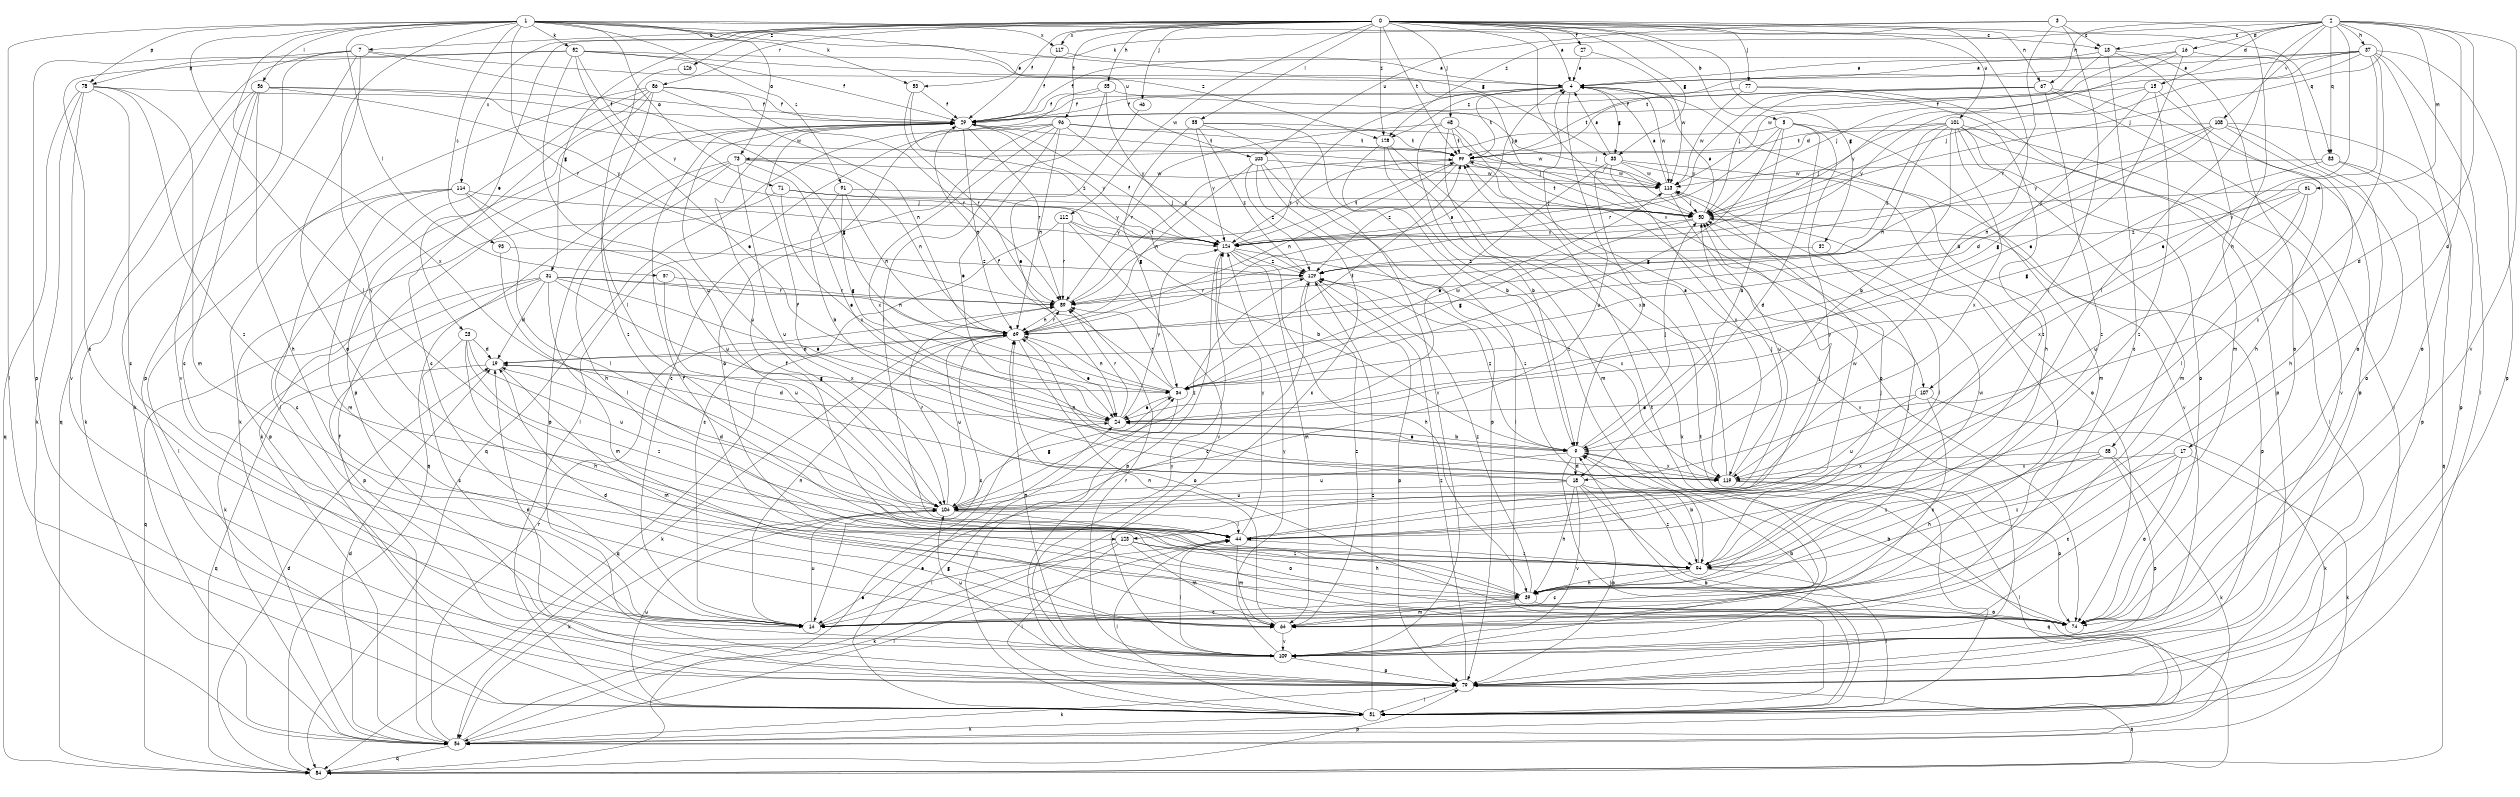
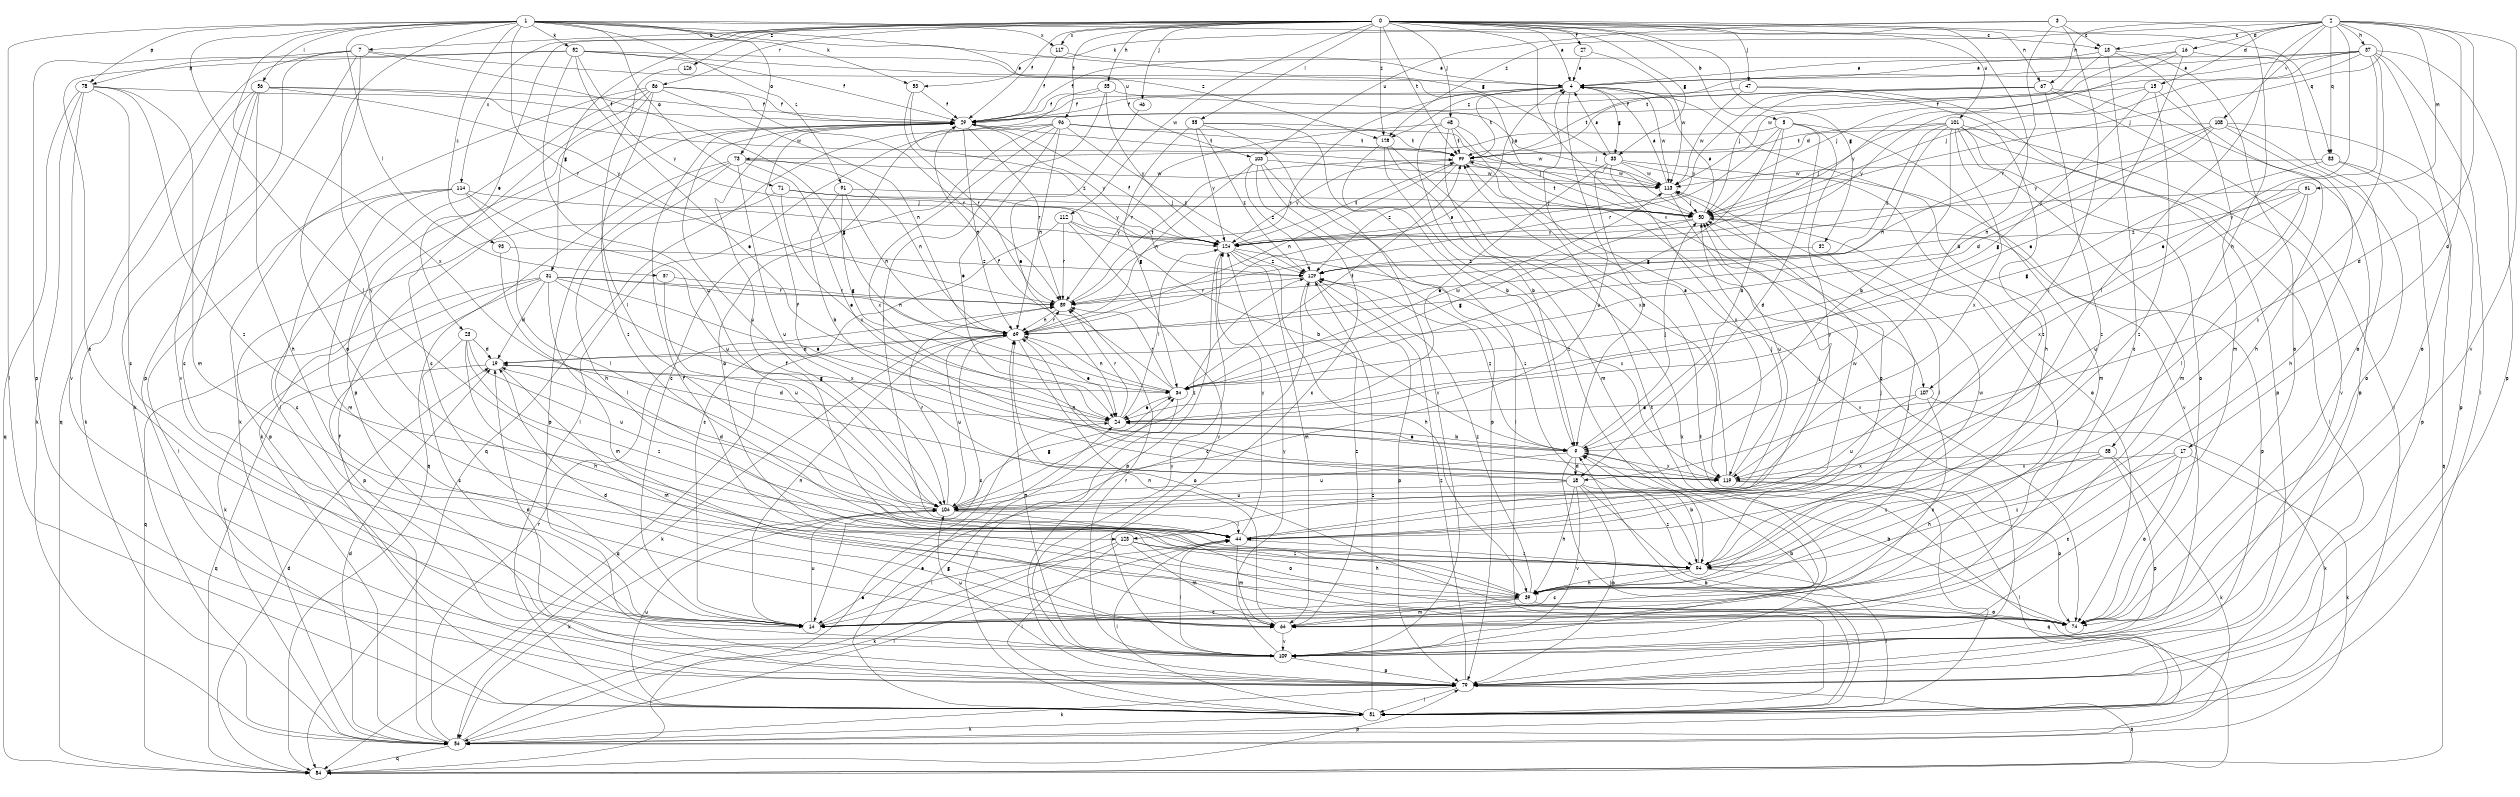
(1748, 87) -> (1748, 87)
(1159, 335) -> (1159, 335)
